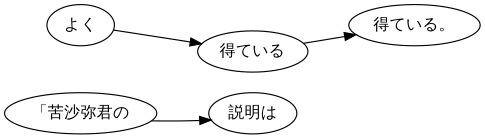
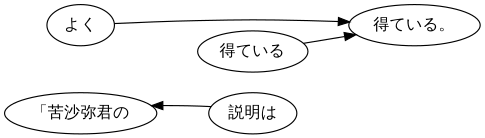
(152, 36) -> (226, 20)
(175, 121) -> (187, 106)
